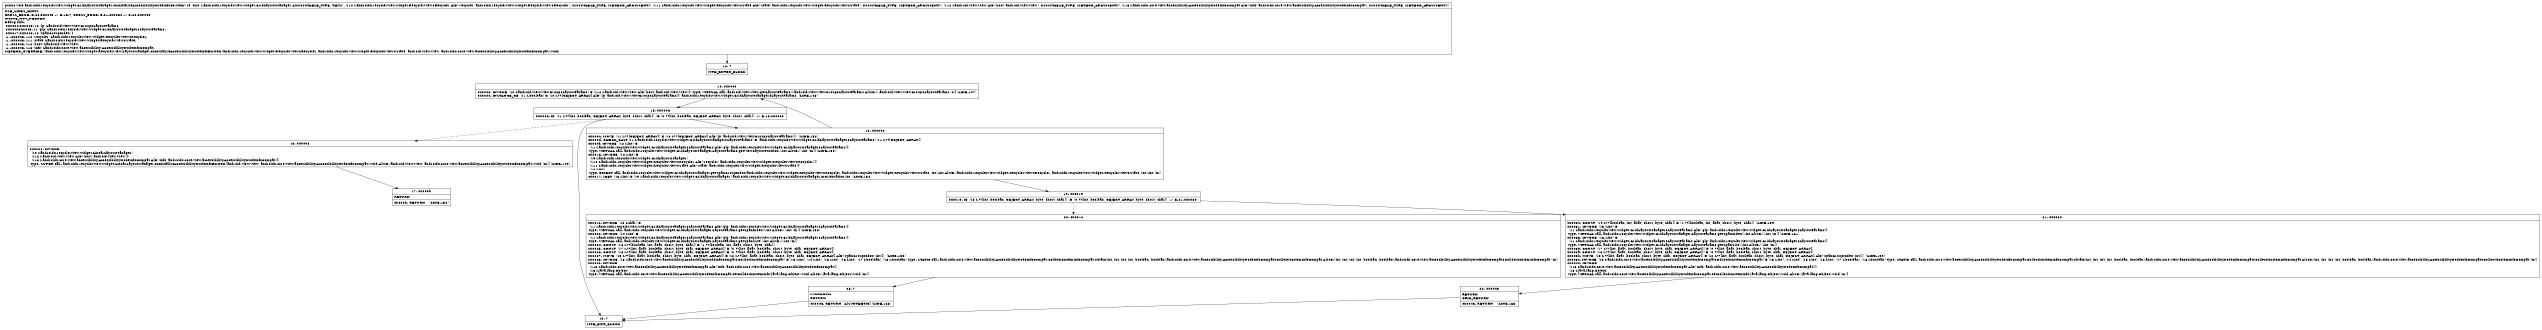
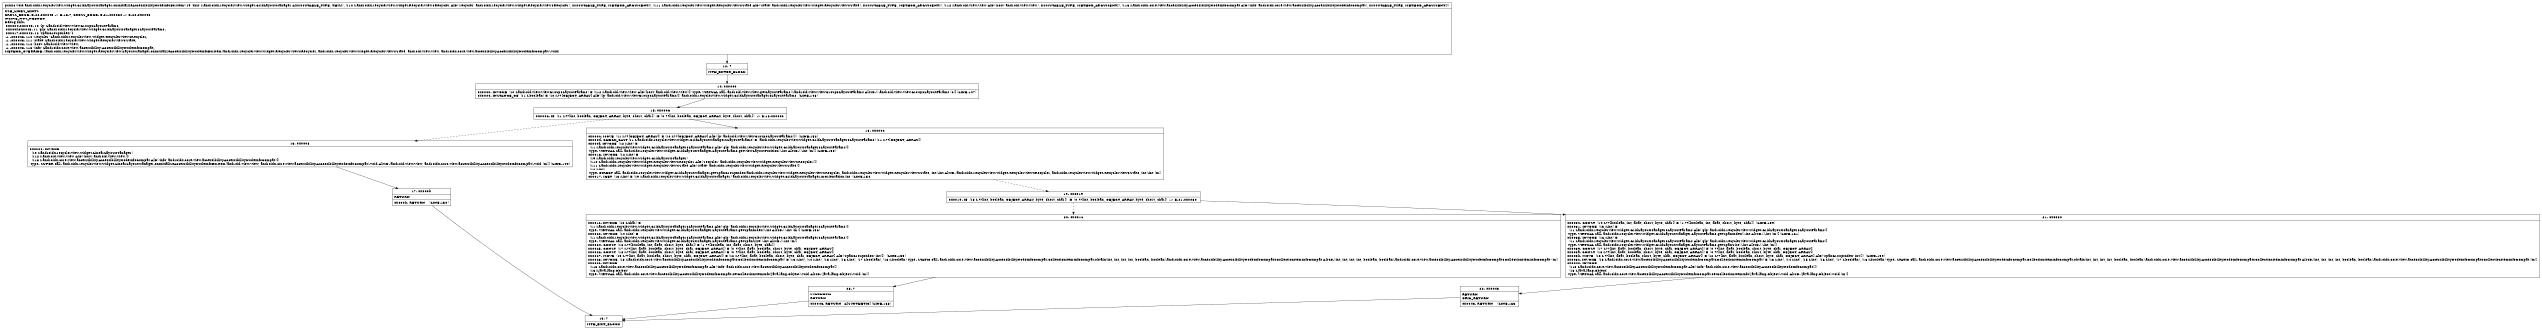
(798, 112) -> (727, 78)
(1020, 185) -> (1020, 185)
(579, 210) -> (509, 263)
